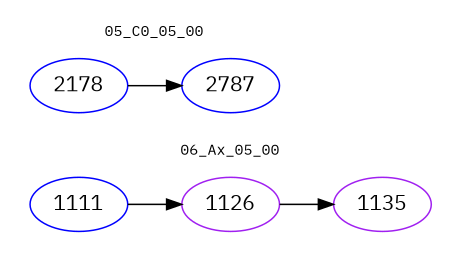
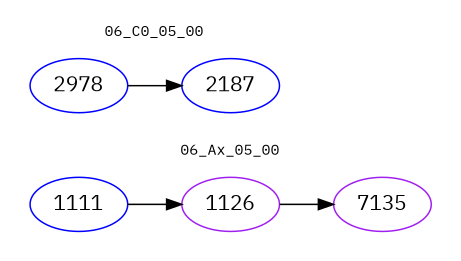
(155, 32) -> (155, 32)
(79, 86) -> (79, 86)
(231, 86) -> (231, 86)
(382, 204) -> (382, 204)
